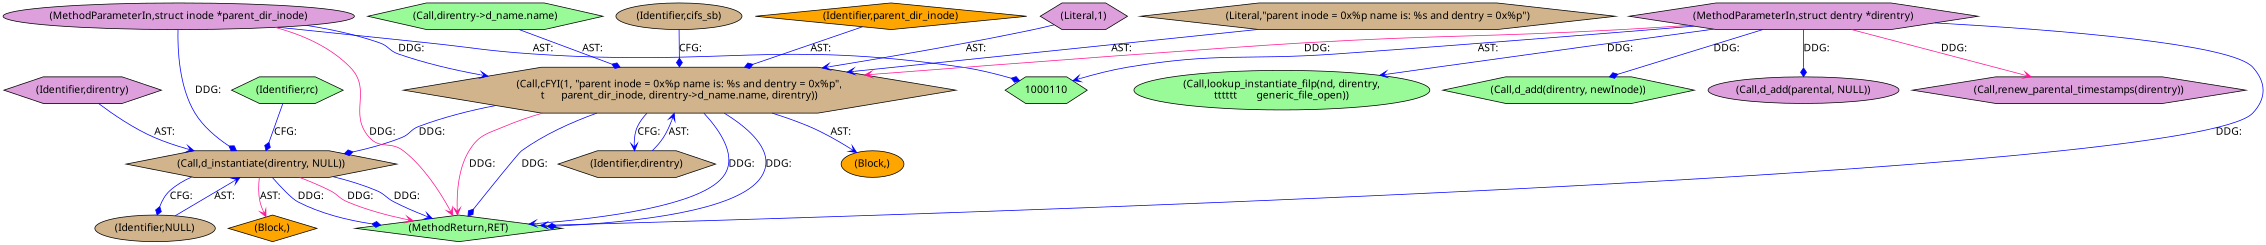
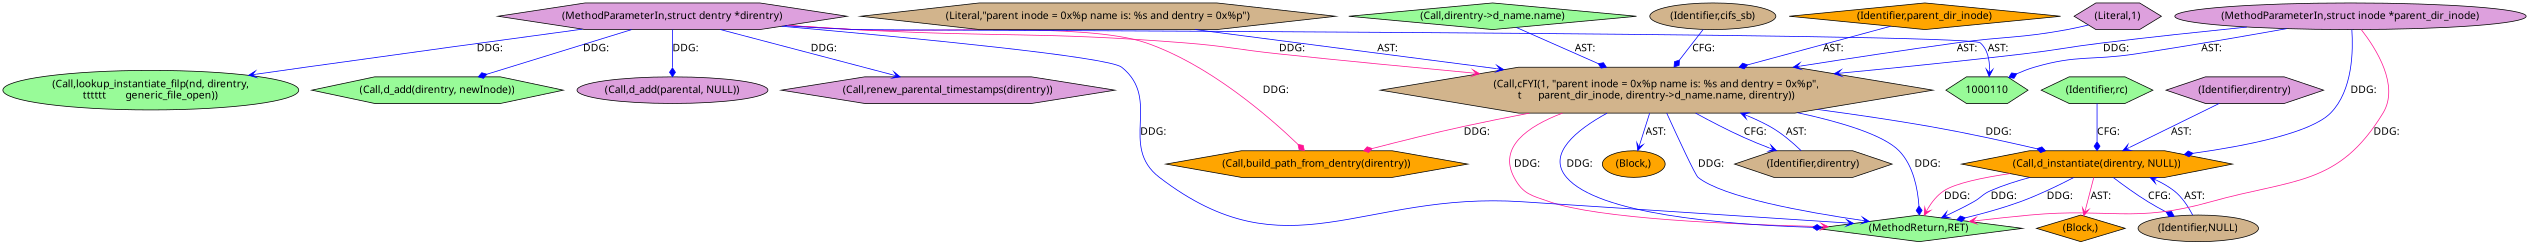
(485, 16) -> (1493, 16)
(1938, 52) -> (807, 52)
(261, 164) -> (2097, 164)
none -> (1317, 164)
